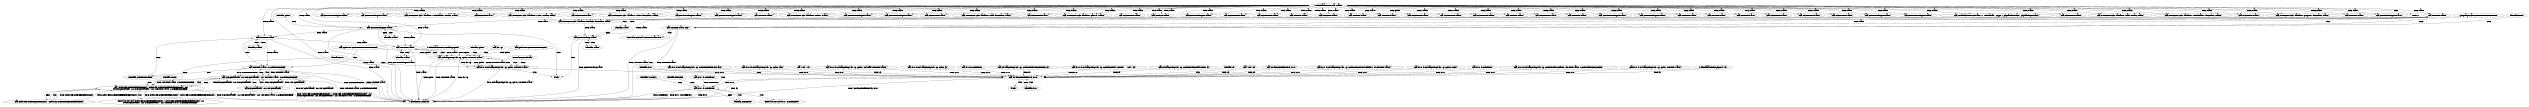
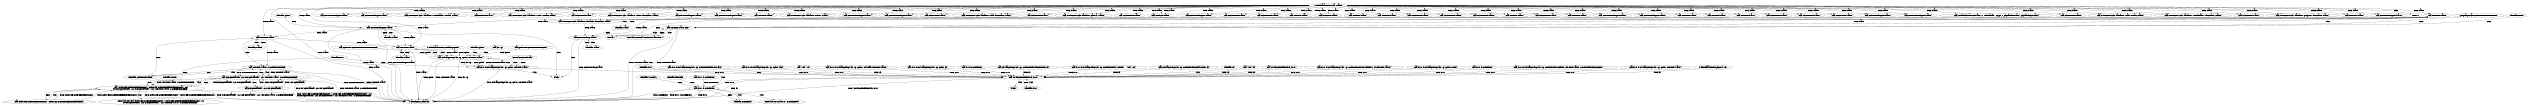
(1395, 11) -> (1395, 11)
none -> (611, 38)
(328, 64) -> (202, 74)
